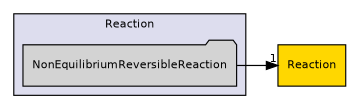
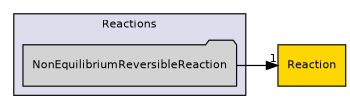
(130, 25) -> (130, 25)
